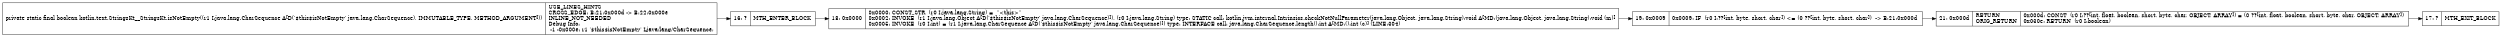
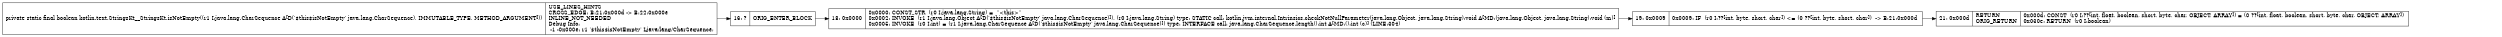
(782, 19) -> (783, 19)
(2461, 19) -> none
